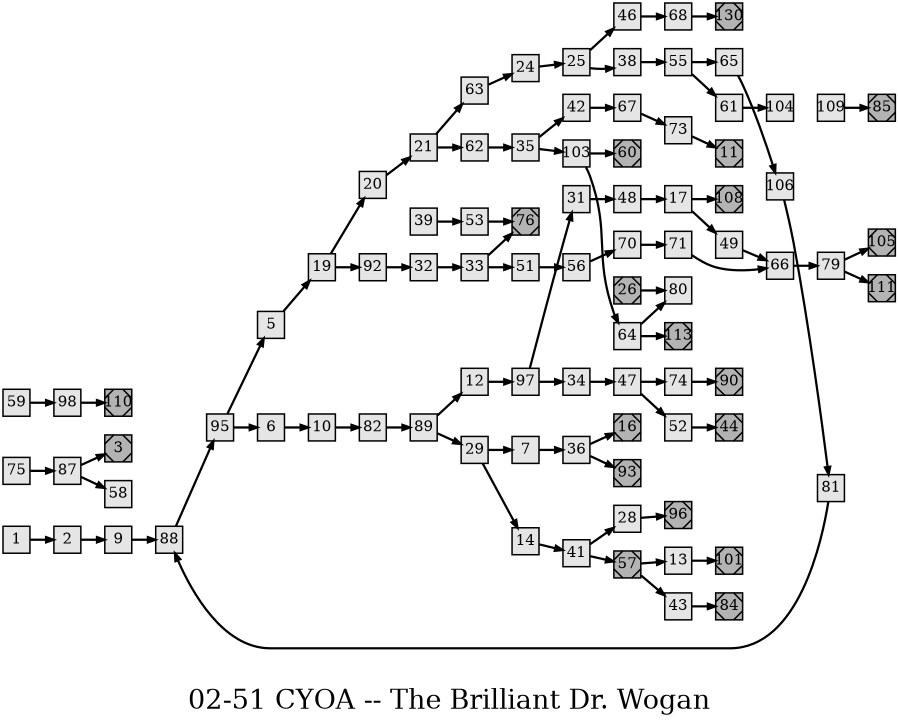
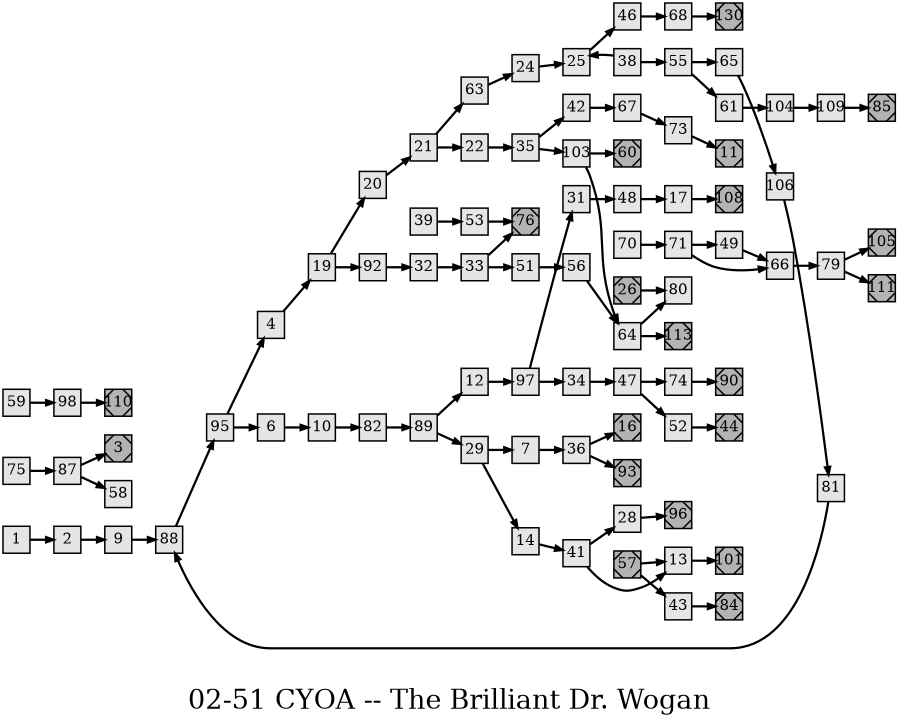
(598, 69) -> (606, 55)
none -> (802, 108)
(475, 147) -> (475, 147)
(701, 219) -> (700, 245)
(598, 258) -> (600, 299)
(271, 325) -> (271, 325)
(598, 558) -> (621, 590)
